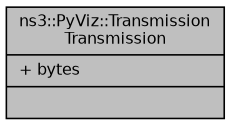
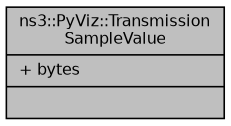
(115, 39) -> (115, 39)
